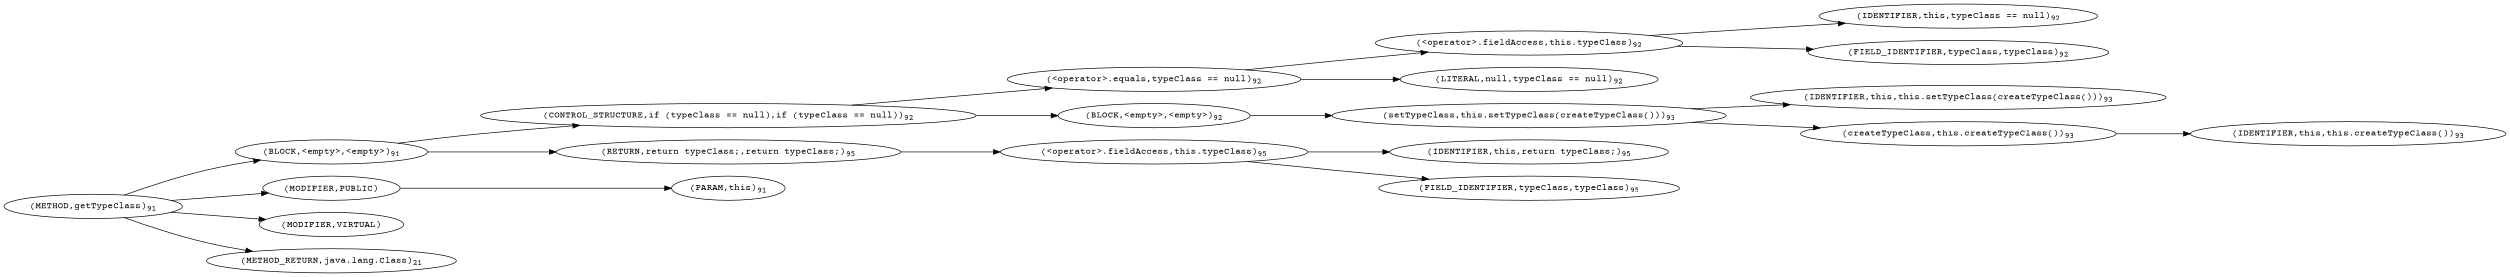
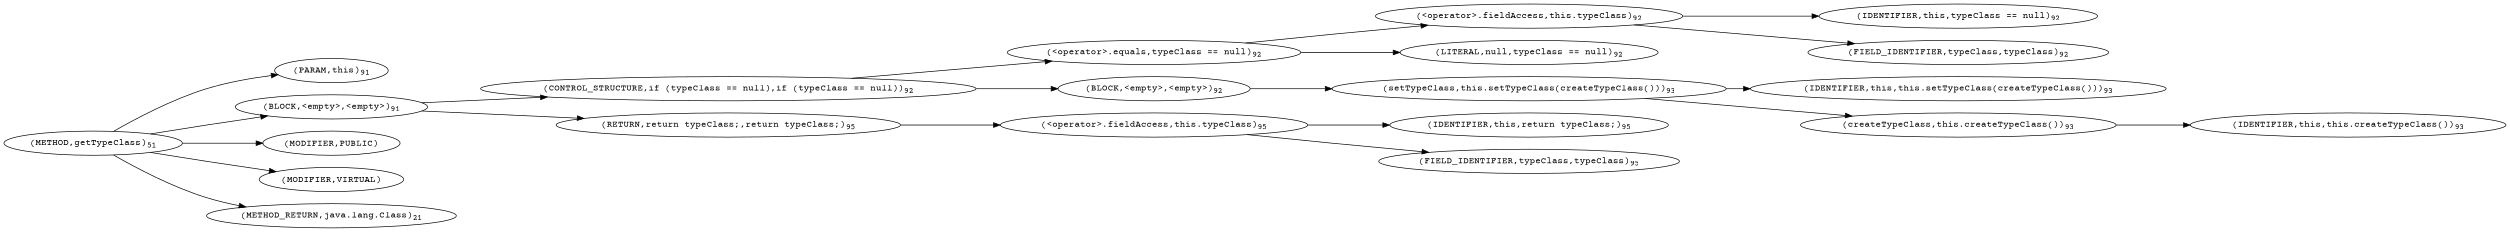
(532, 188) -> (189, 95)
(152, 205) -> (152, 142)
